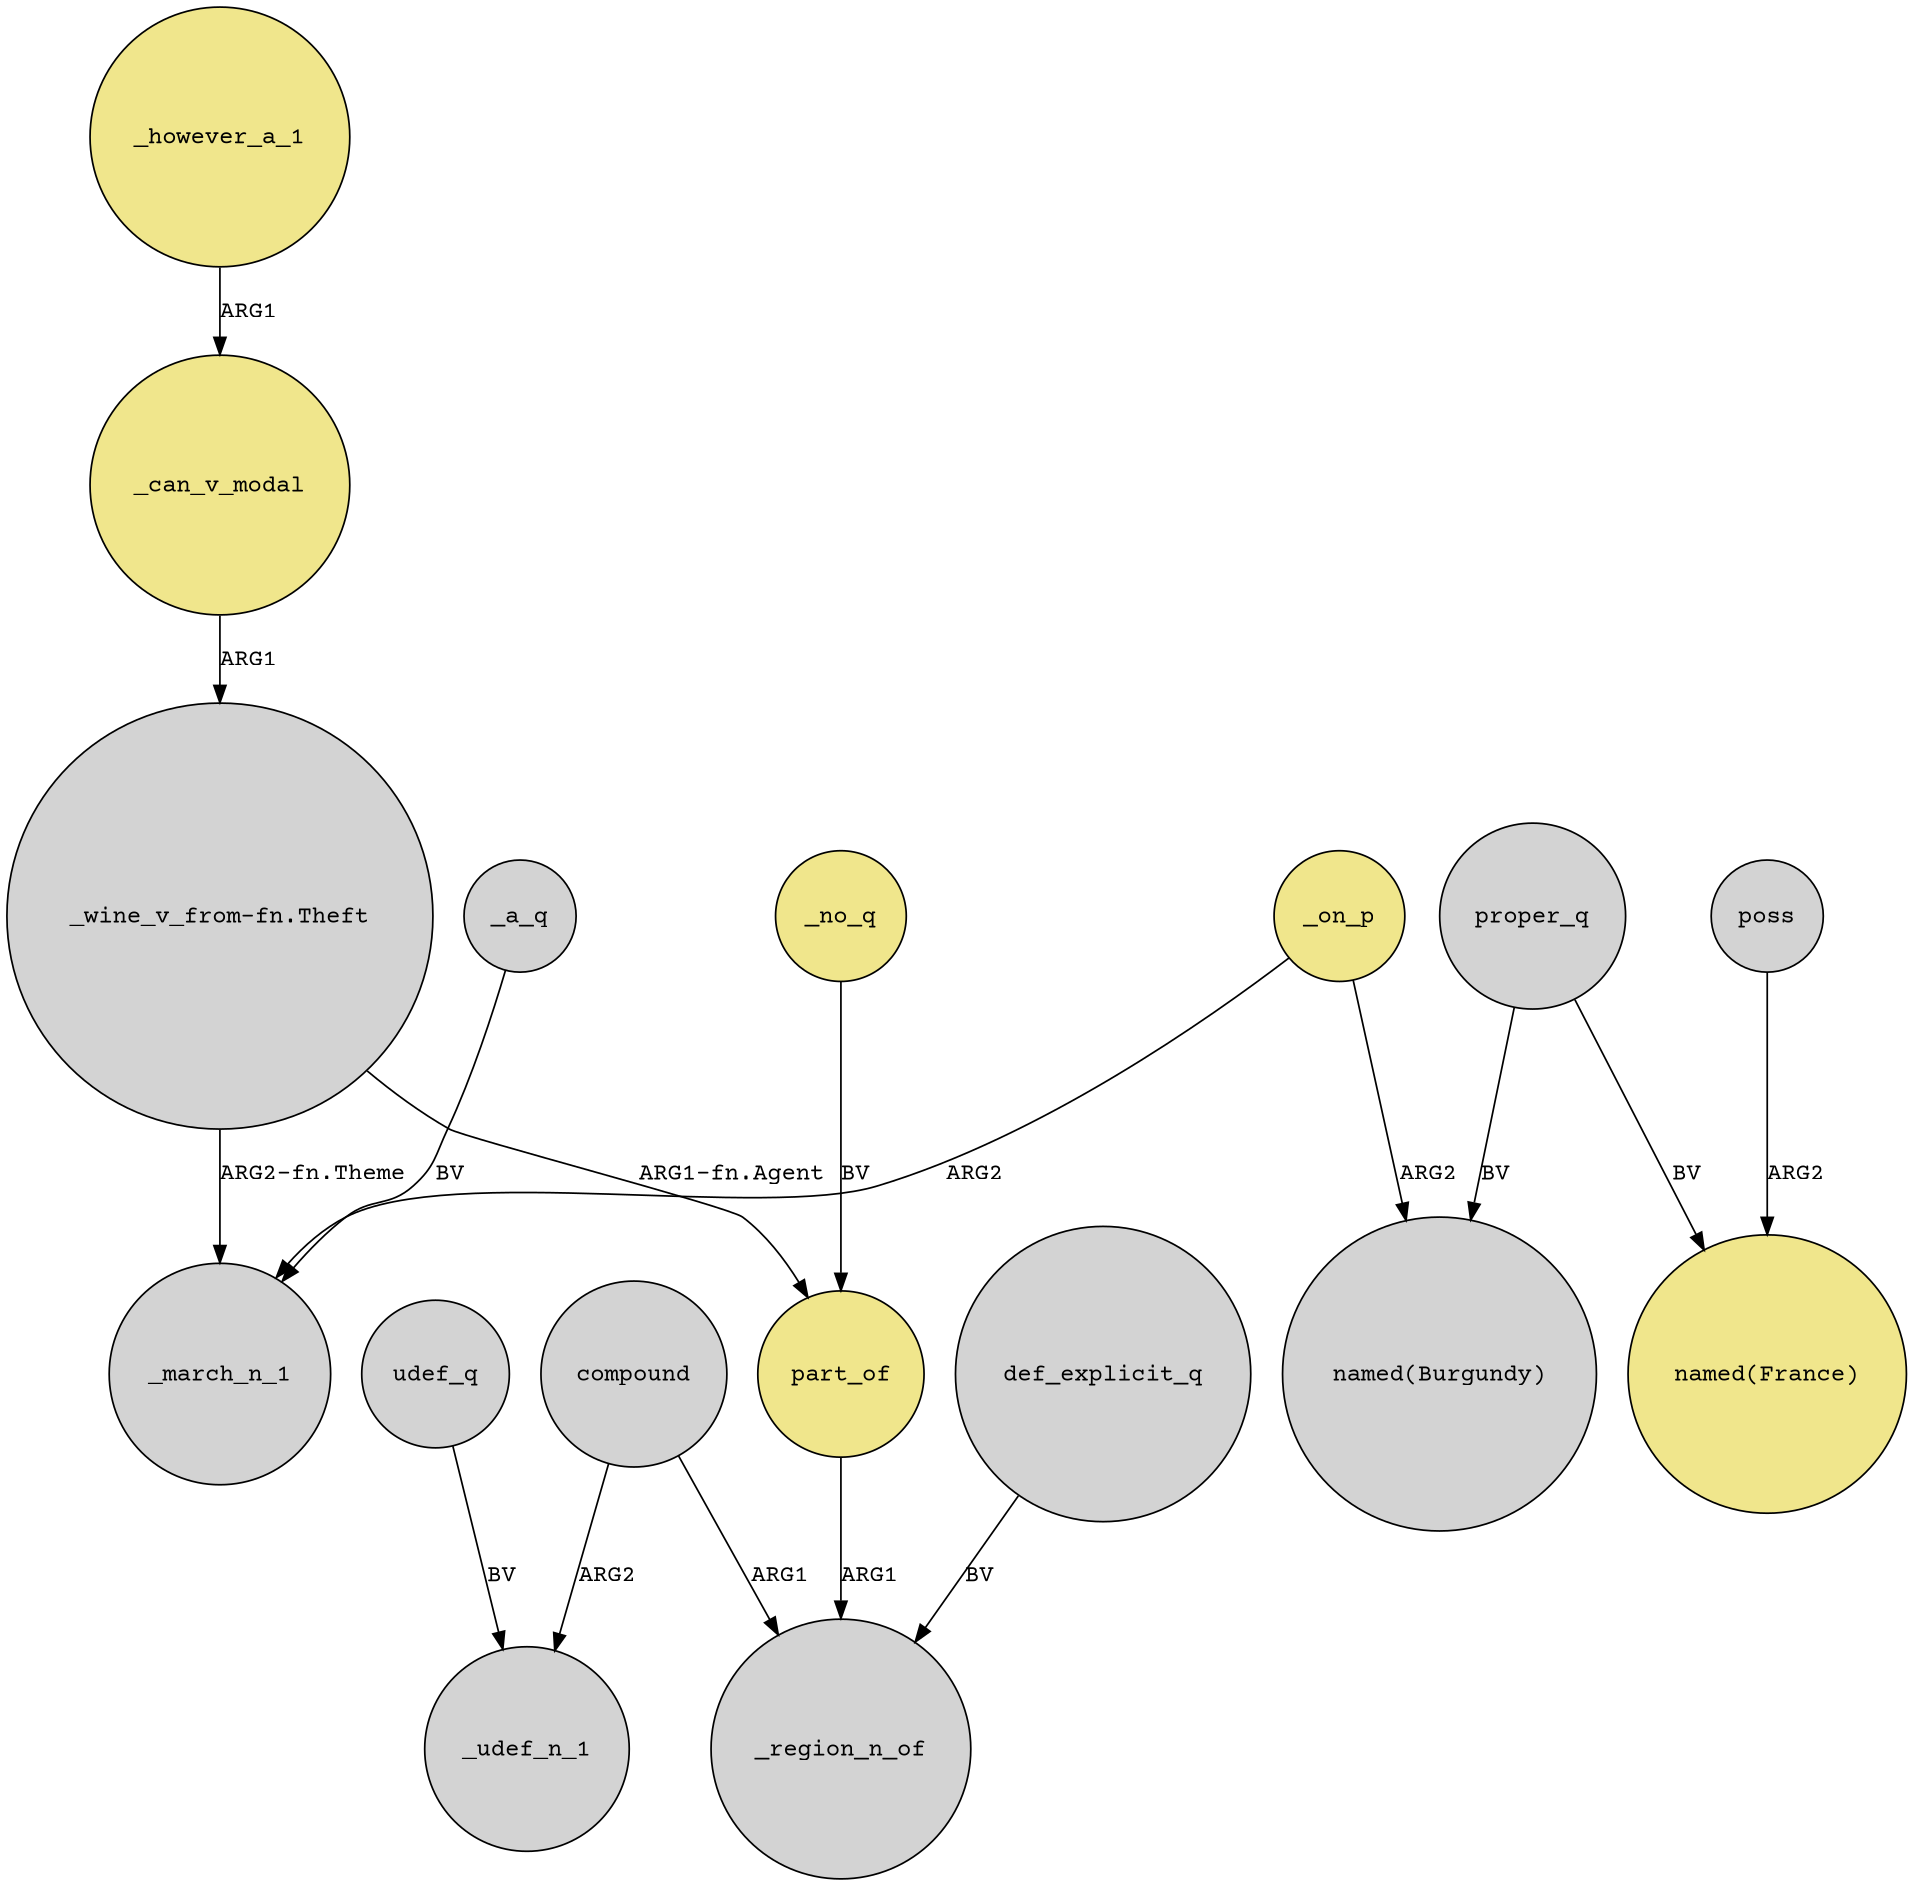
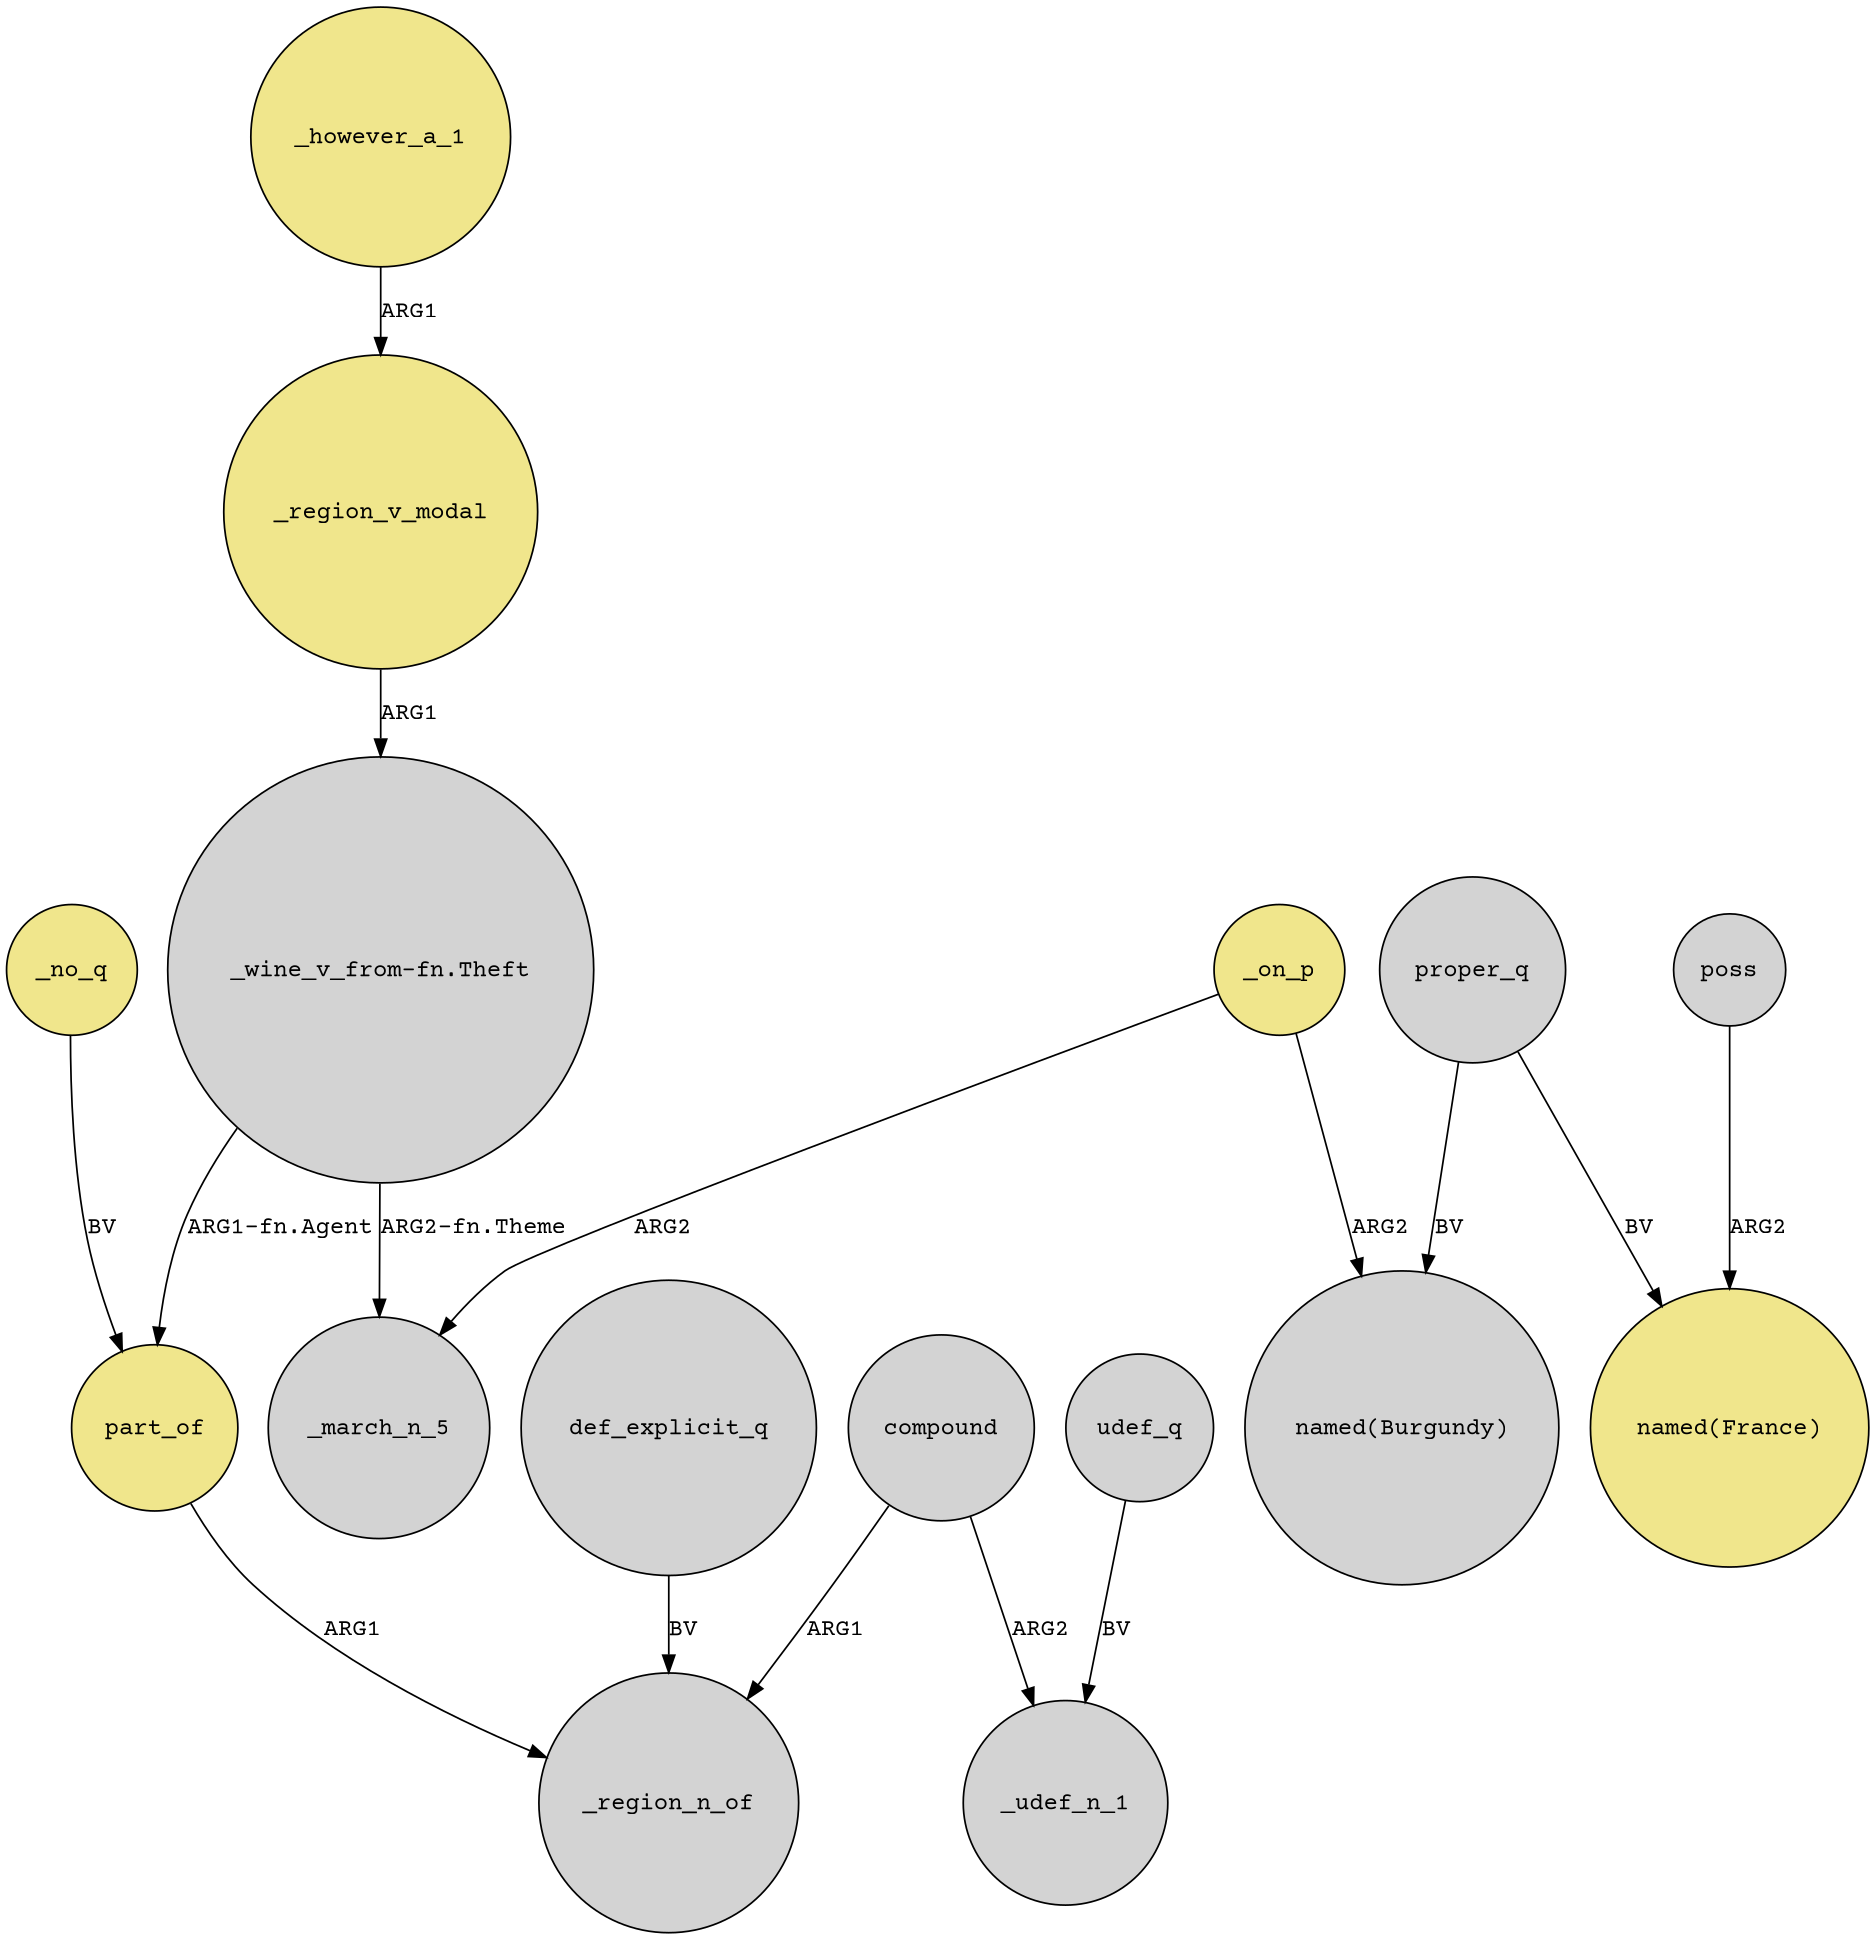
(220, 485) -> (381, 512)
(520, 916) -> none
(220, 1374) -> (379, 1428)
